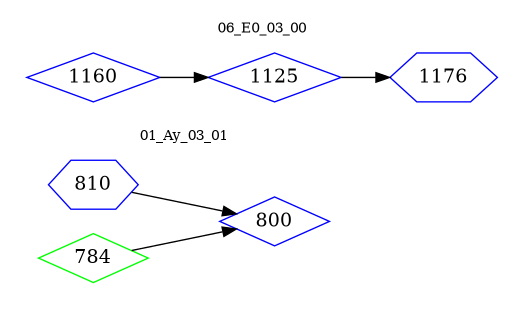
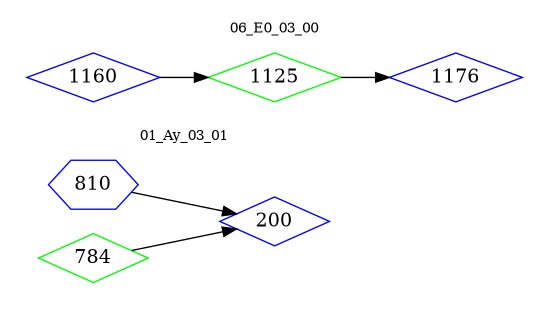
(275, 77) -> (275, 77)
(444, 77) -> (456, 77)
(275, 221) -> (275, 221)
